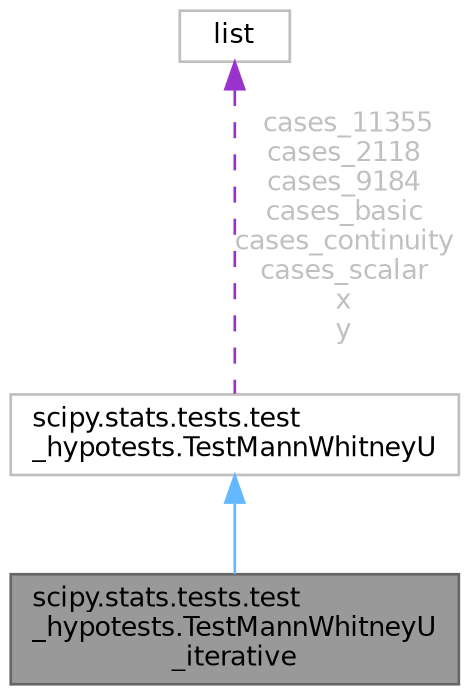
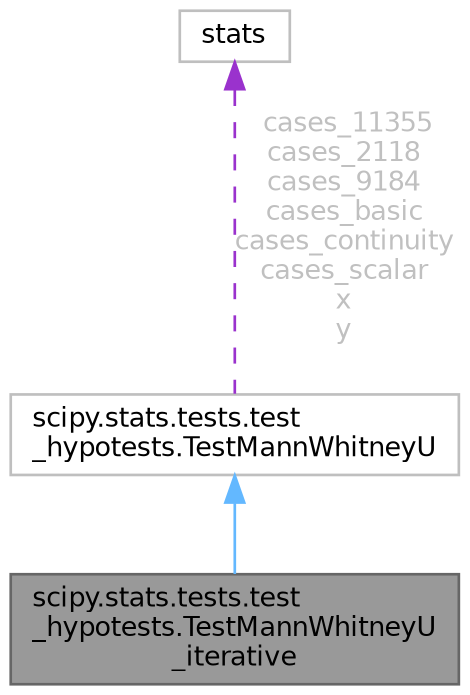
(235, 36) -> (235, 36)
